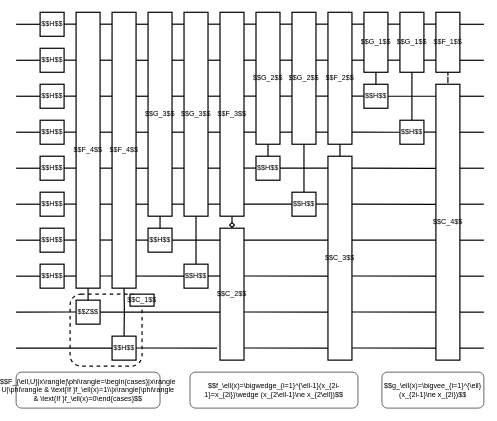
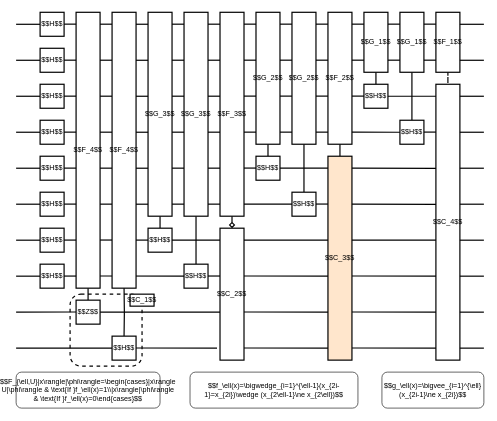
(340, 258) -> (340, 258)
